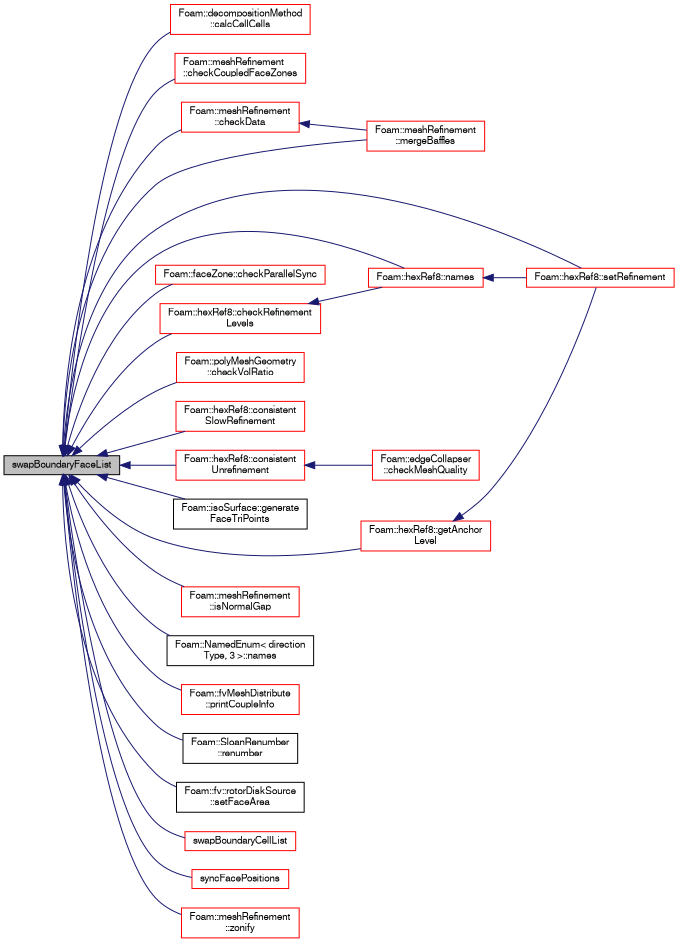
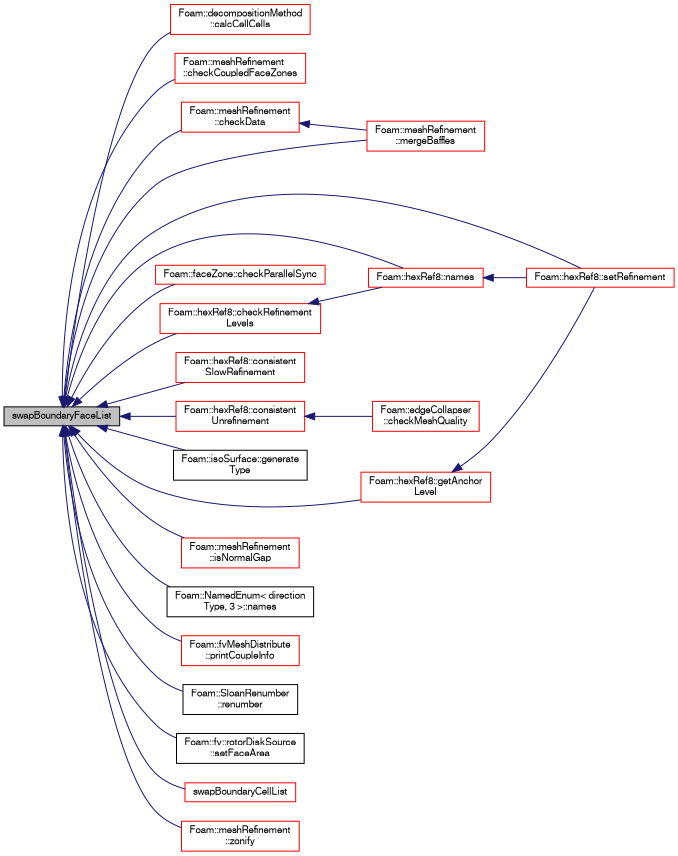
(240, 367) -> none
(240, 514) -> (240, 465)
(240, 879) -> none
